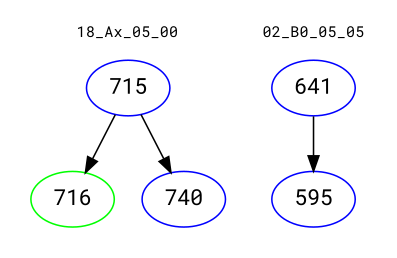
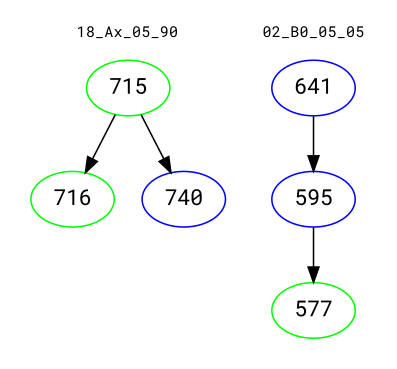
(128, 33) -> (128, 33)
(128, 88) -> (128, 88)
none -> (314, 310)
